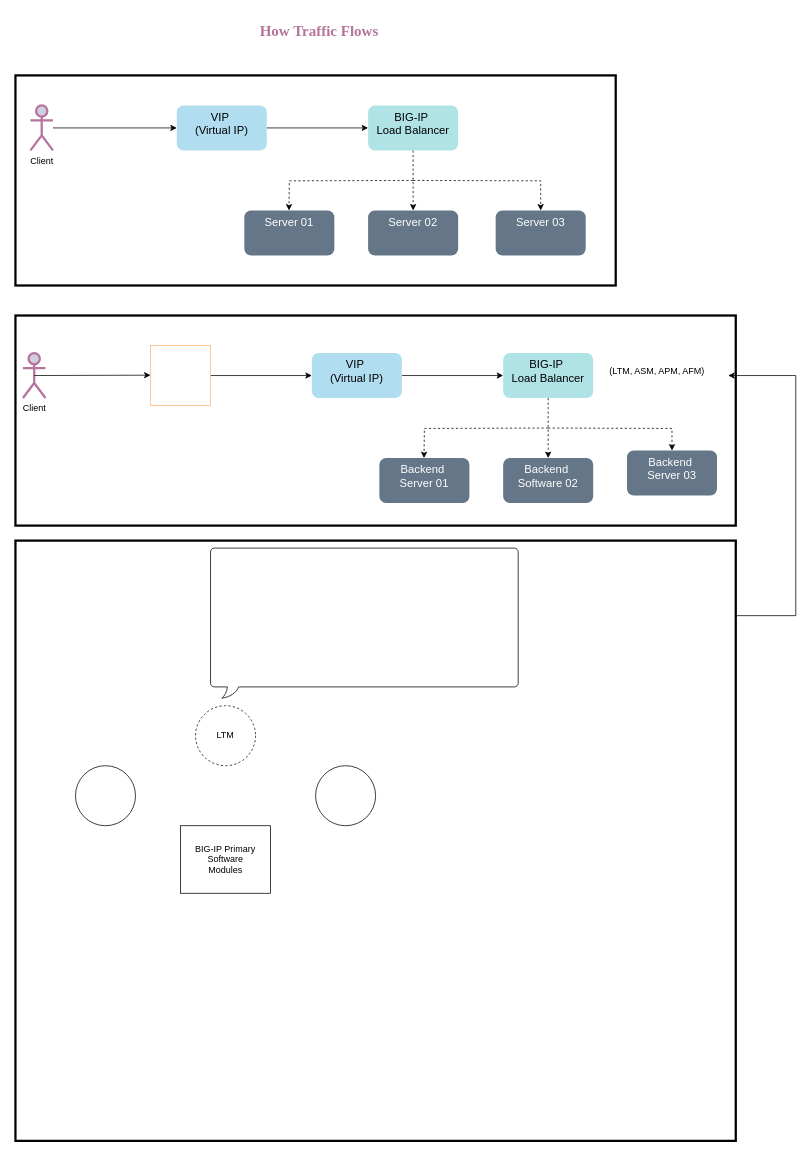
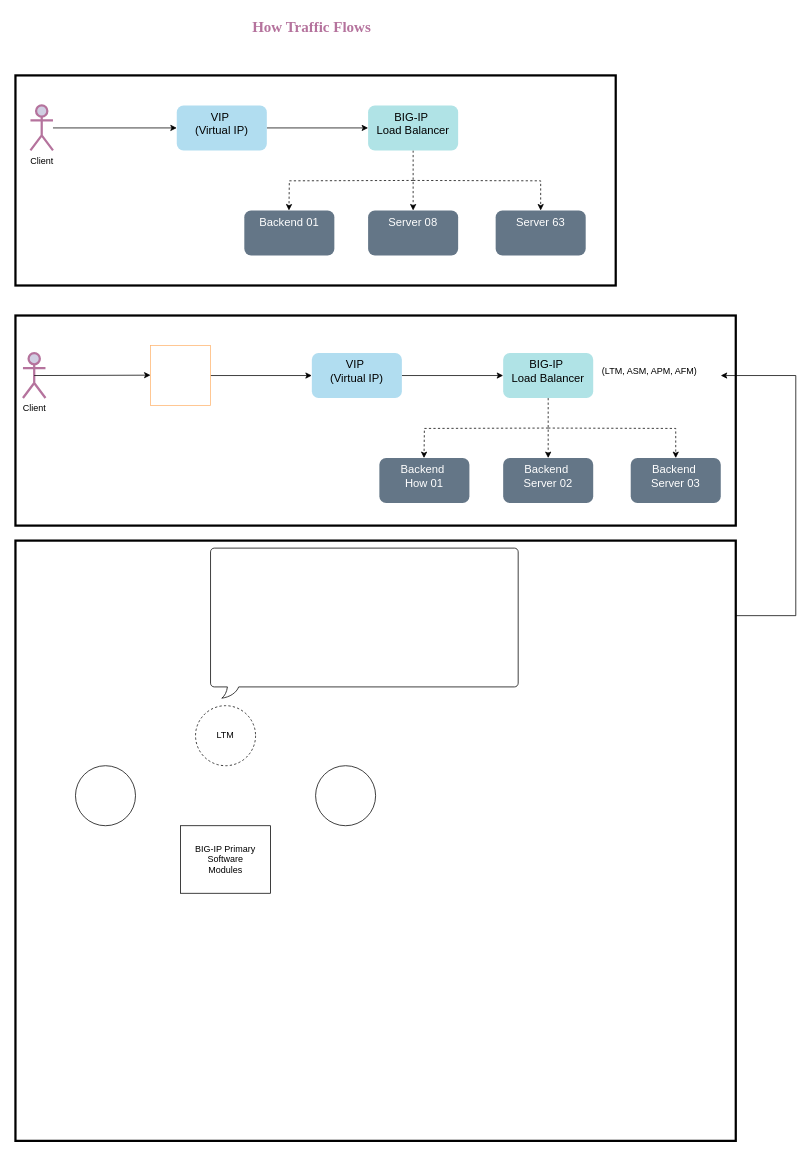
(319, 30) -> (312, 27)
(289, 221) -> (289, 221)
(413, 221) -> (413, 221)
(540, 221) -> (540, 221)
(668, 375) -> (660, 375)
(672, 473) -> (675, 480)
(424, 474) -> (424, 474)
(548, 474) -> (548, 474)
